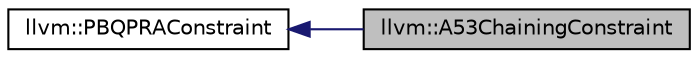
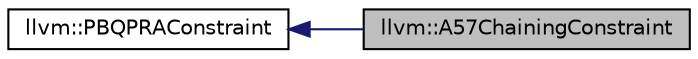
(527, 29) -> (527, 29)
